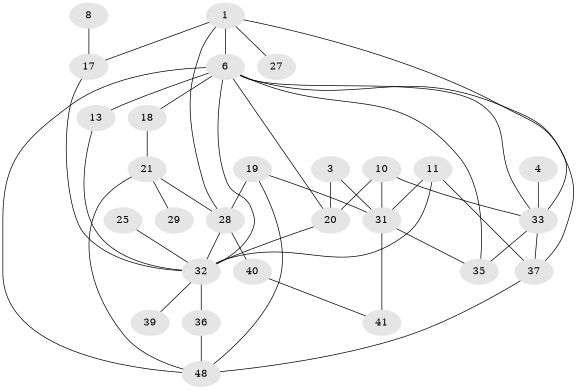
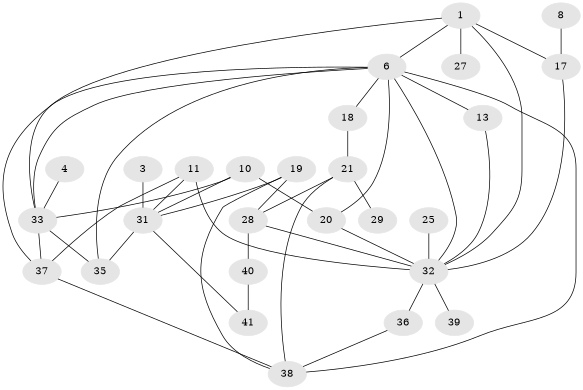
(191, 117) -> (522, 155)
(331, 192) -> none
(201, 374) -> (287, 374)
